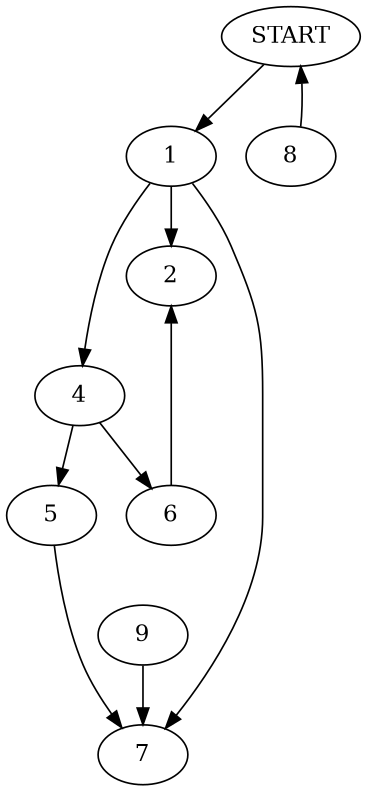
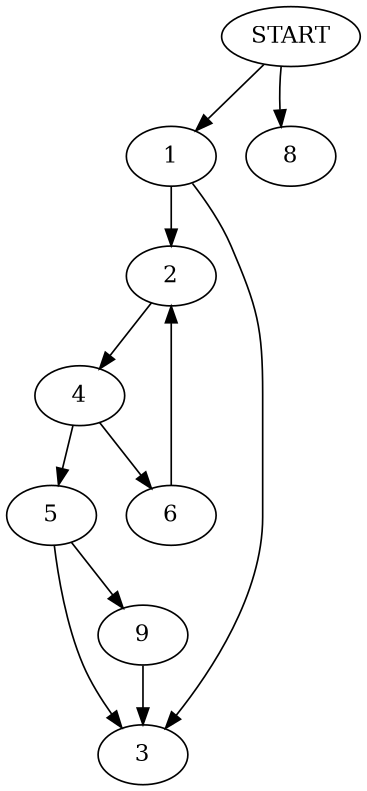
(302, 105) -> (280, 88)
(106, 261) -> (131, 329)
none -> (92, 569)
(143, 755) -> (143, 755)
